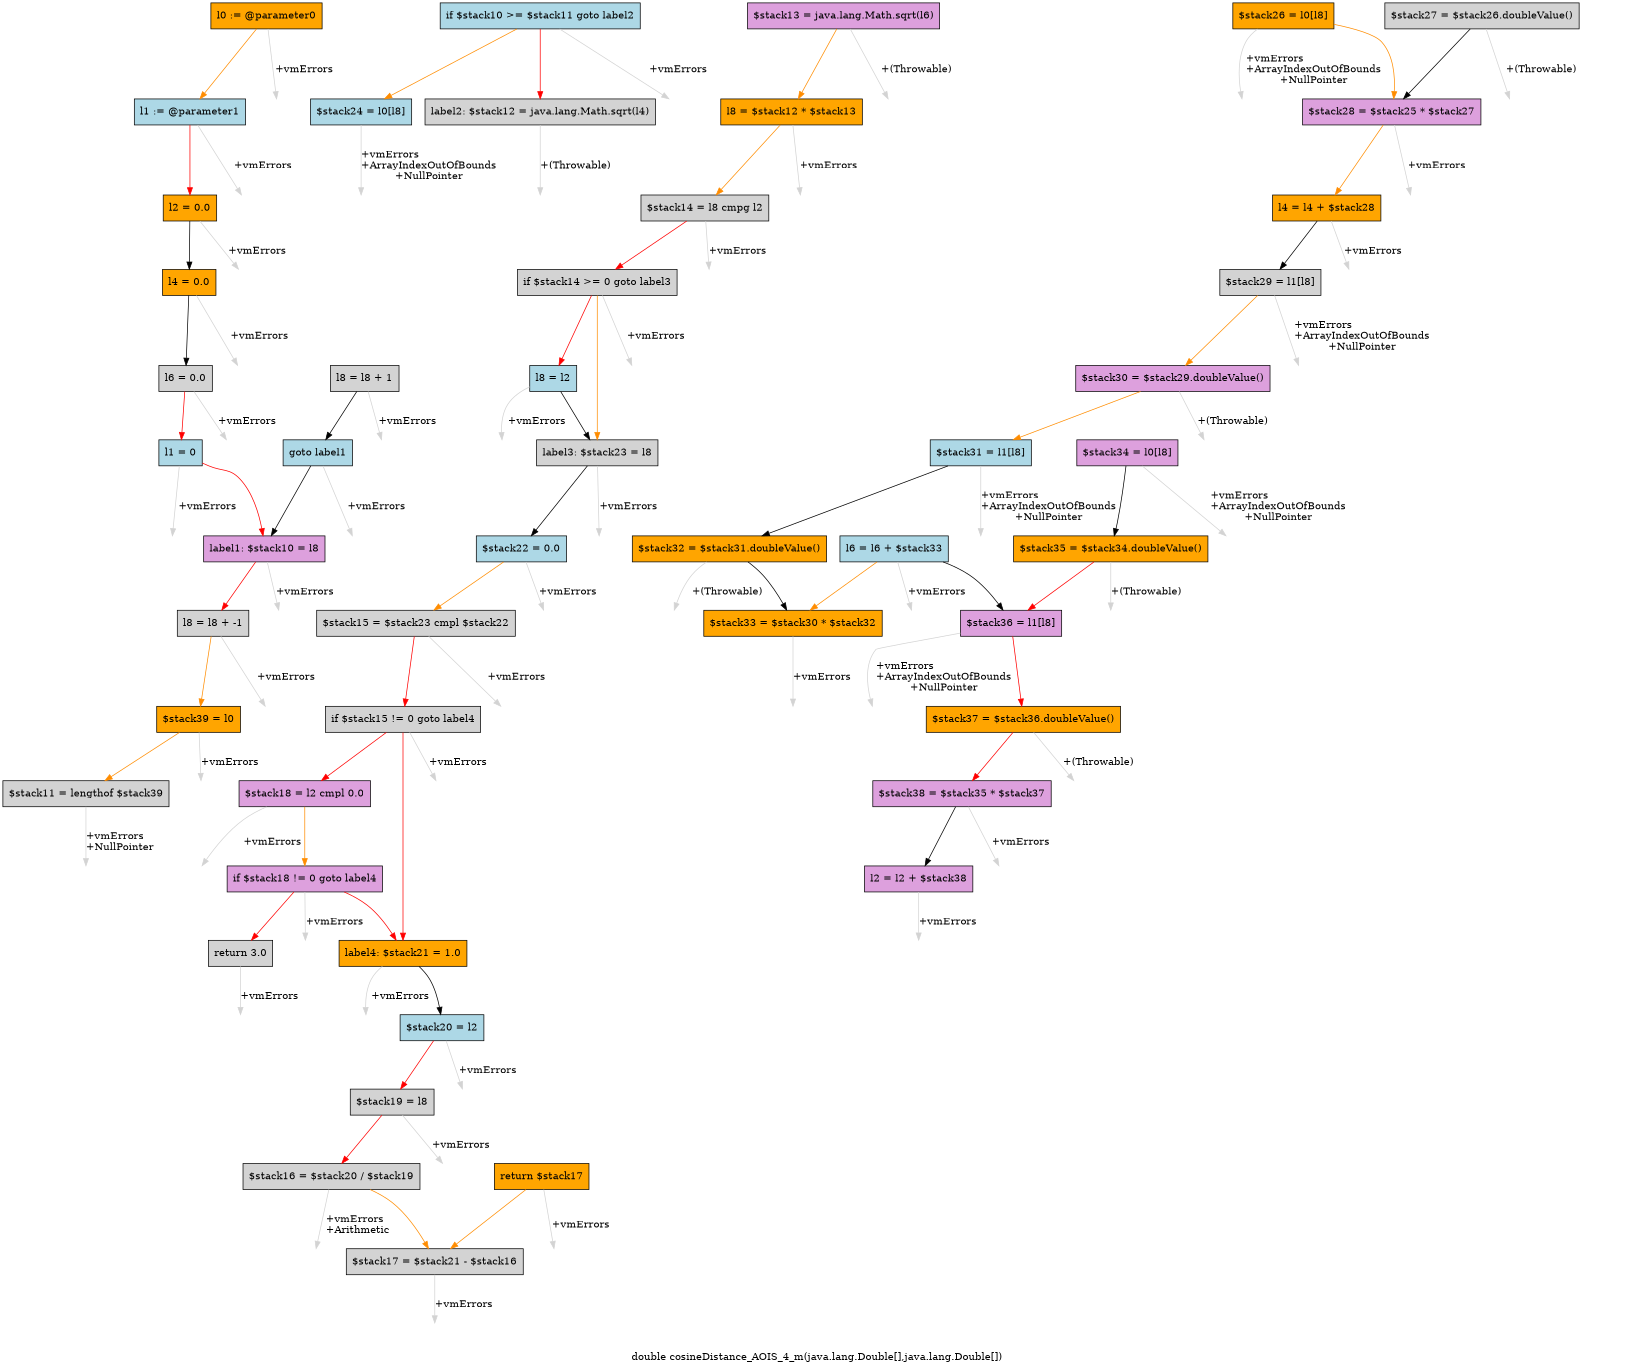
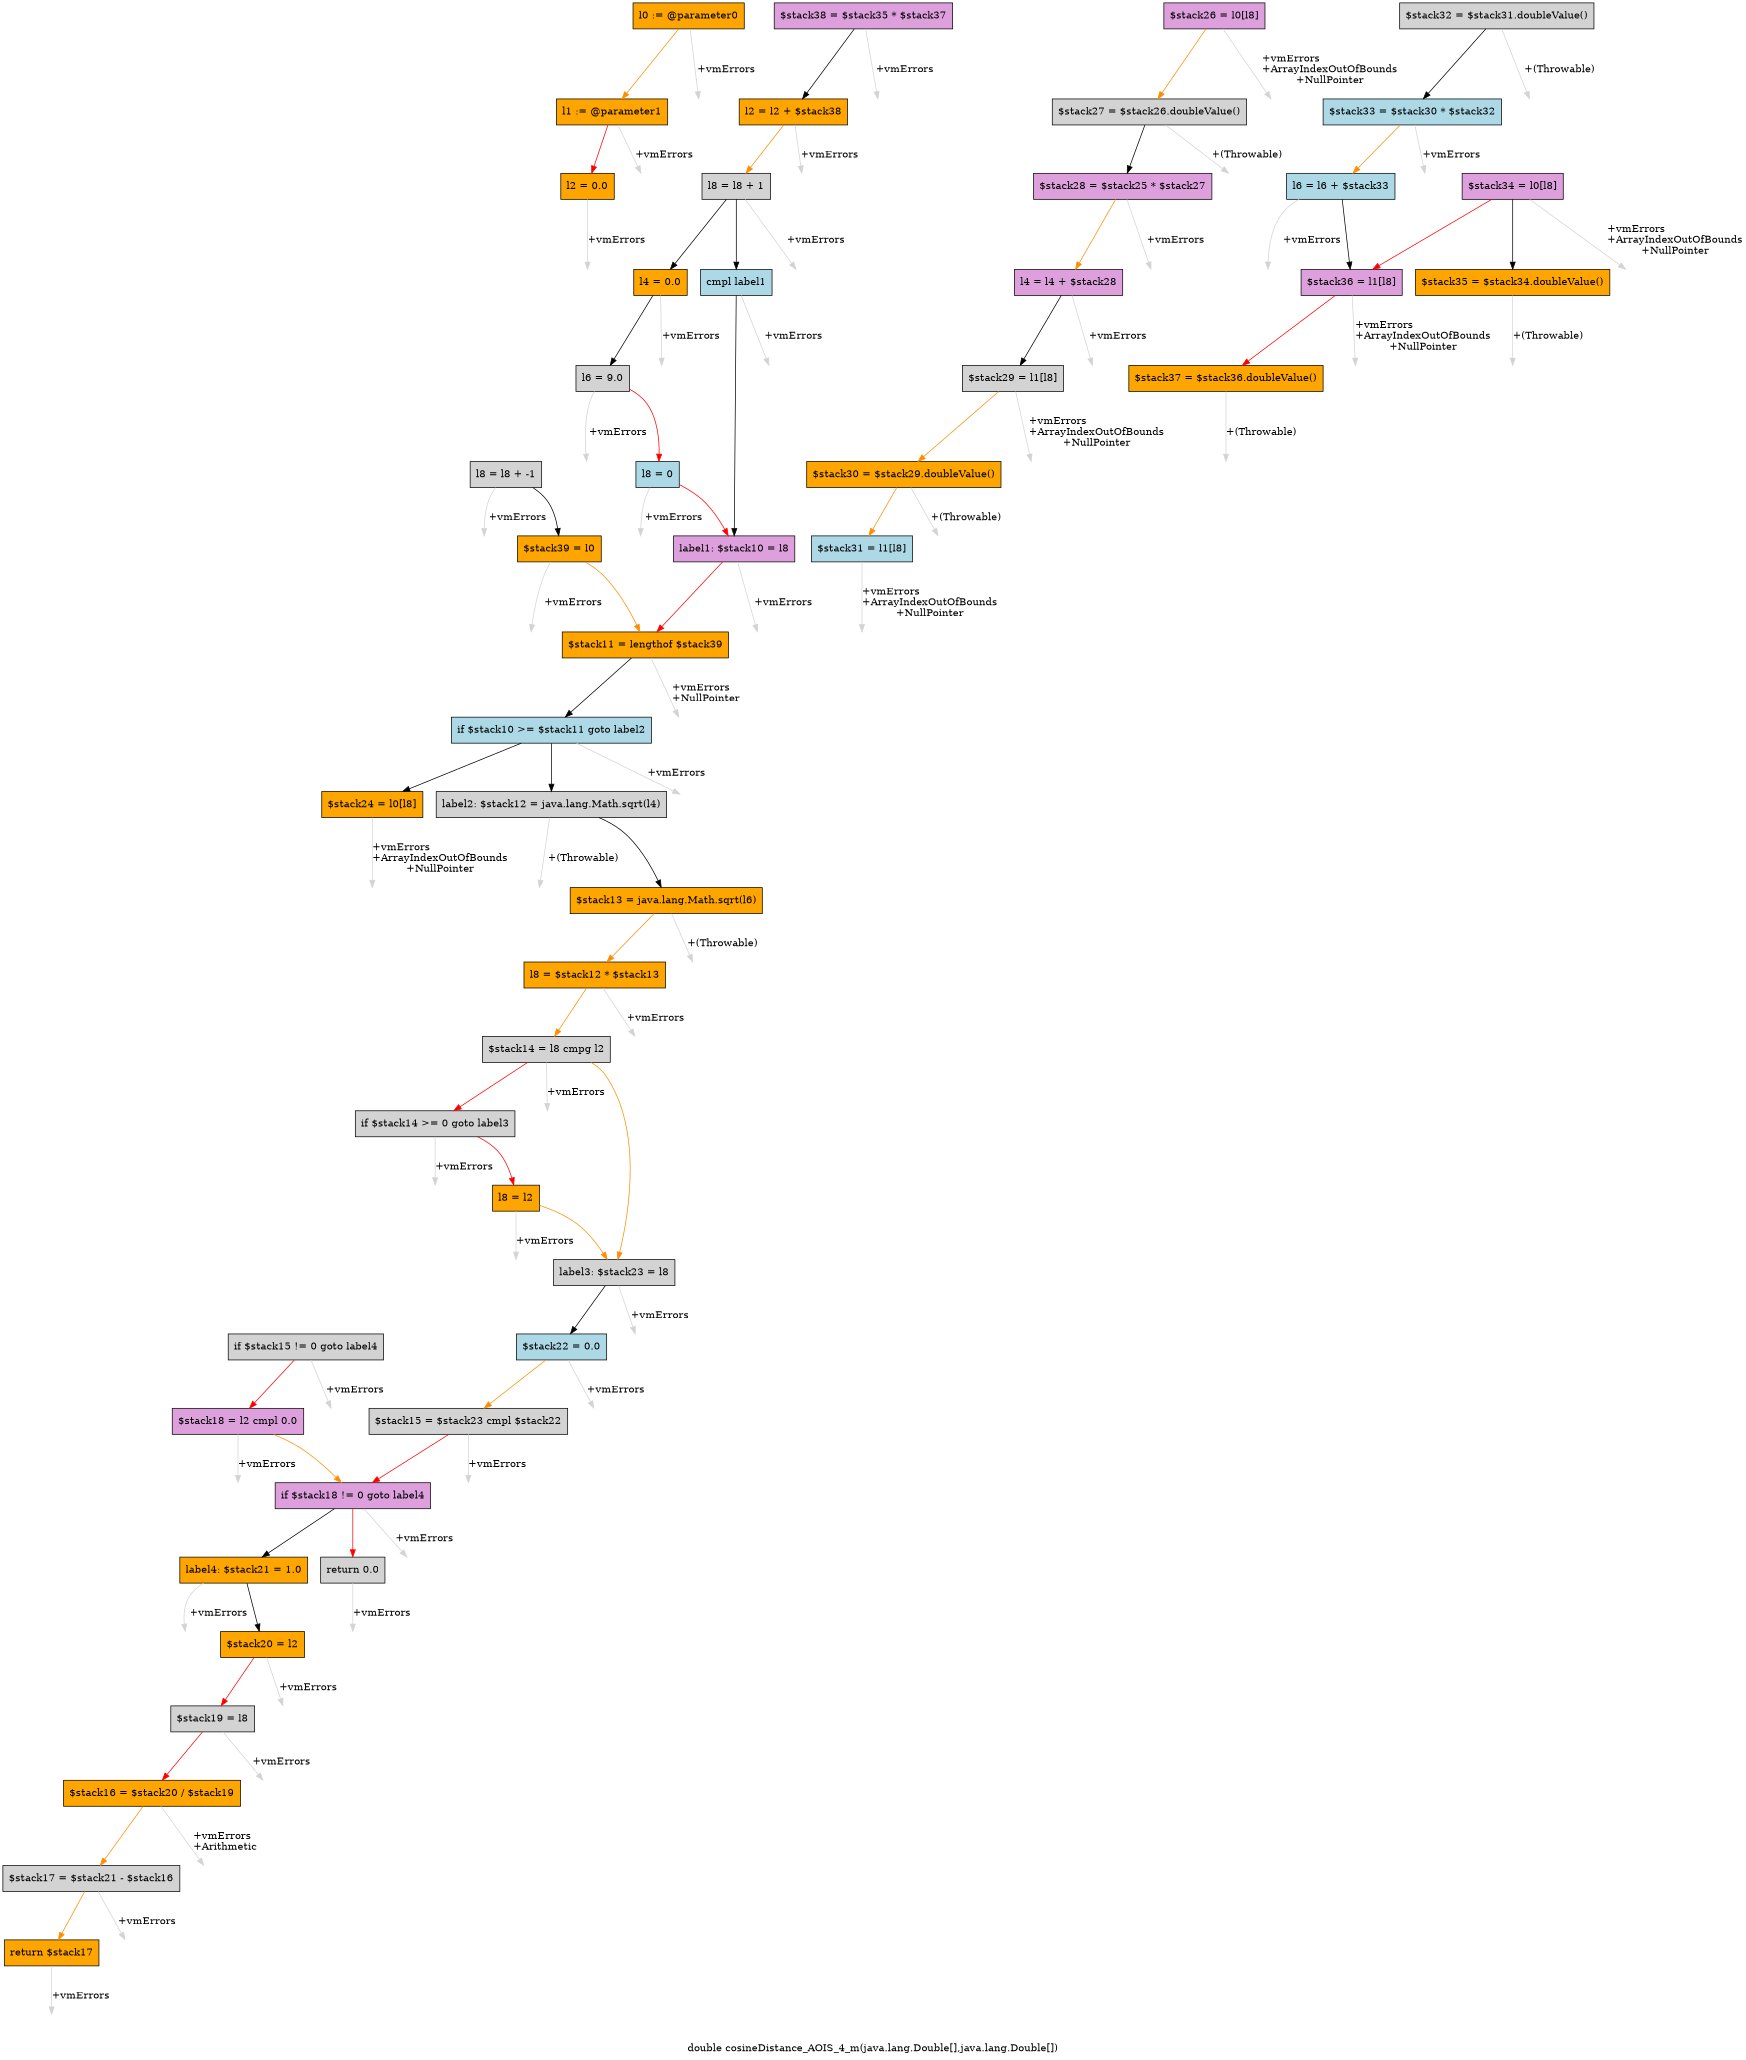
(844, 16) -> (666, 901)
(1283, 16) -> (1214, 16)
(1382, 42) -> (1184, 61)
(540, 60) -> (551, 764)
(454, 62) -> (465, 766)
(190, 112) -> (612, 112)
(361, 112) -> (372, 805)
none -> (767, 146)
(1327, 208) -> (1069, 282)
(190, 241) -> (701, 231)
(597, 364) -> (629, 1152)
(186, 378) -> (603, 378)
(553, 378) -> (516, 1198)
(1173, 378) -> (904, 474)
(573, 412) -> (576, 1223)
(181, 453) -> (658, 474)
(318, 453) -> (736, 282)
(859, 500) -> none
(729, 549) -> (1497, 16)
(241, 583) -> (692, 594)
(847, 584) -> (1379, 146)
(1064, 584) -> (1435, 233)
(793, 623) -> (1412, 112)
(206, 668) -> (550, 505)
(410, 668) -> (414, 1457)
none -> (601, 685)
(995, 754) -> none
(86, 794) -> (645, 645)
(403, 833) -> none
none -> (634, 843)
(919, 879) -> (793, 112)
(372, 909) -> (301, 1531)
(240, 953) -> (353, 1570)
(442, 1028) -> (263, 1644)
(332, 1176) -> (152, 1793)
(491, 1217) -> (73, 1912)
